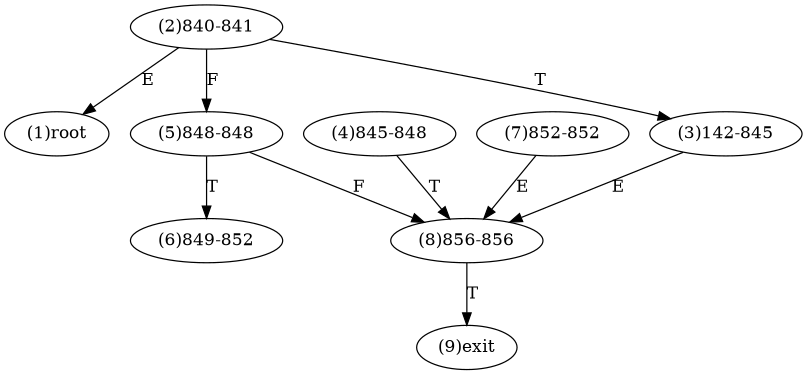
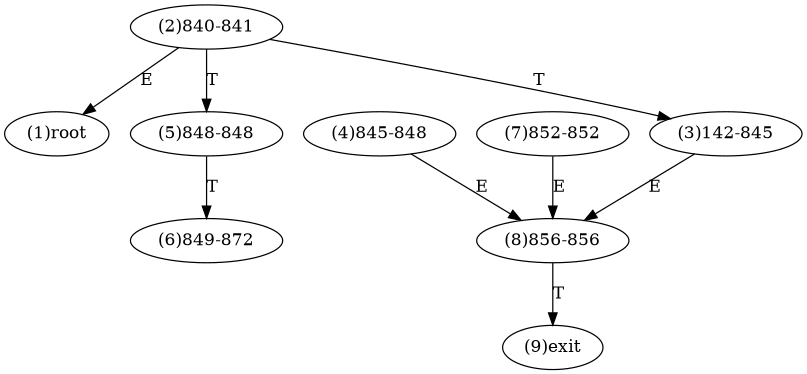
(213, 80) -> (213, 80)
(331, 185) -> none
(435, 187) -> (482, 187)
(207, 241) -> (207, 241)
